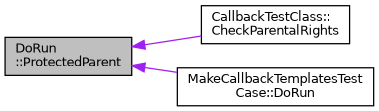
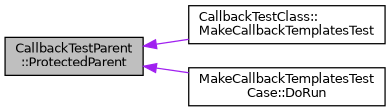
(276, 25) -> (287, 25)
(68, 56) -> (74, 56)
